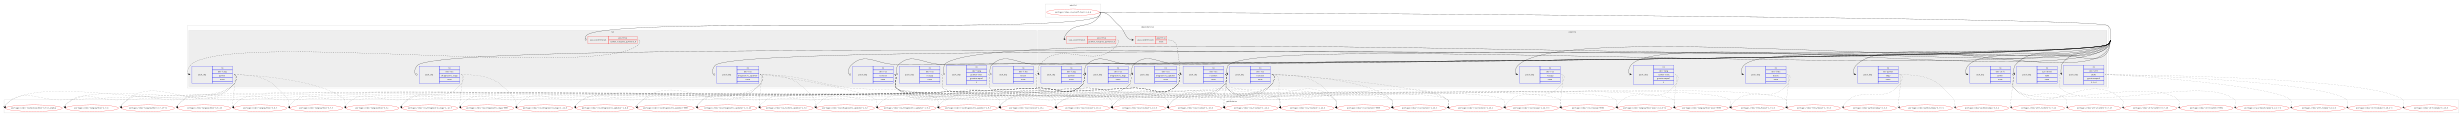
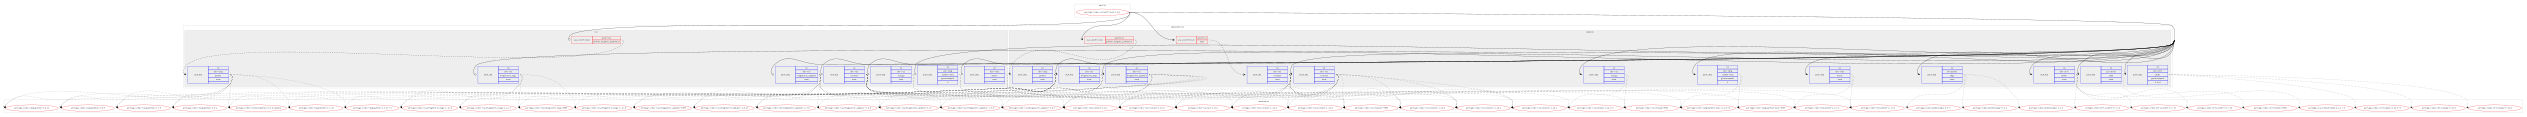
none -> (430, 108)
(787, 108) -> (910, 108)
(1195, 108) -> (1203, 108)
